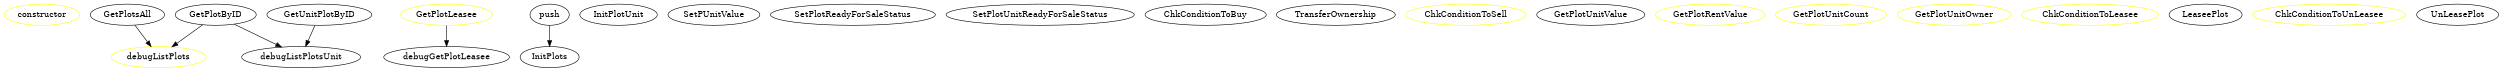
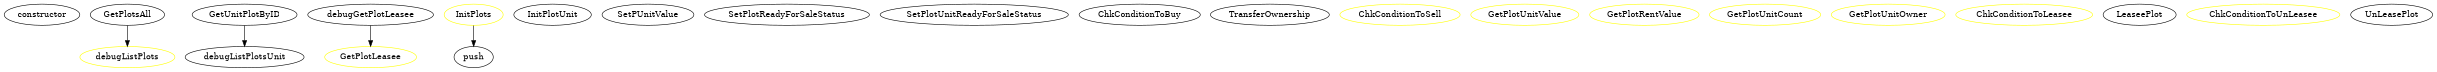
(42, 15) -> (42, 15)
(216, 15) -> none
(1591, 15) -> (1525, 15)
(447, 33) -> (371, 33)
(550, 33) -> (474, 33)
(550, 57) -> (474, 15)
